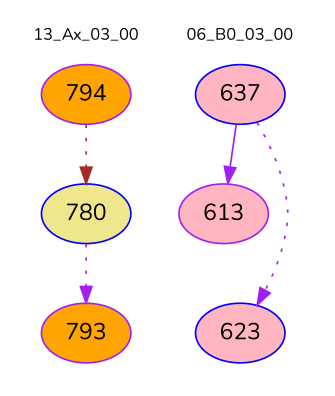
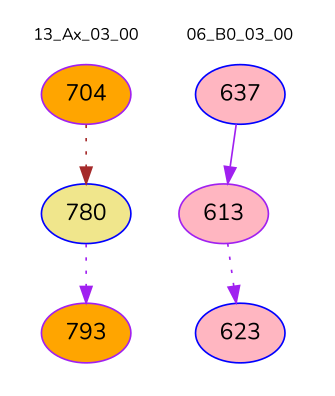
(86, 94) -> (86, 94)
(287, 205) -> (231, 265)
